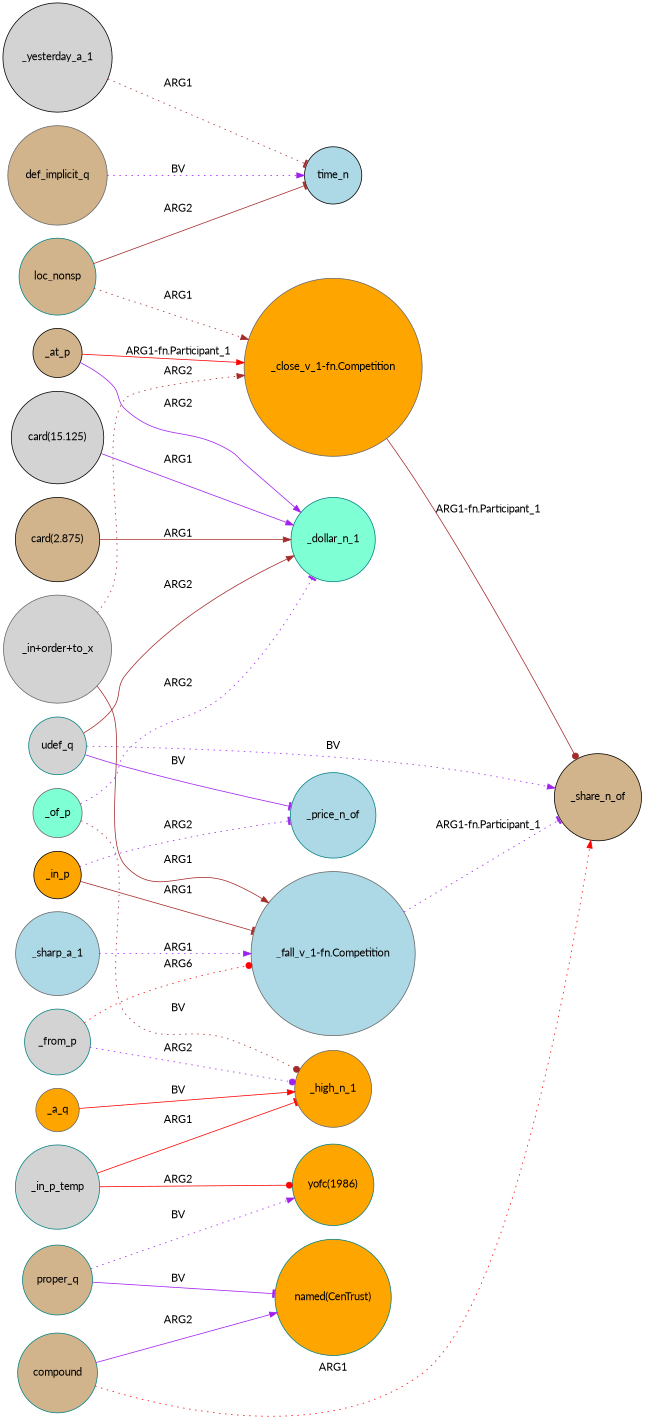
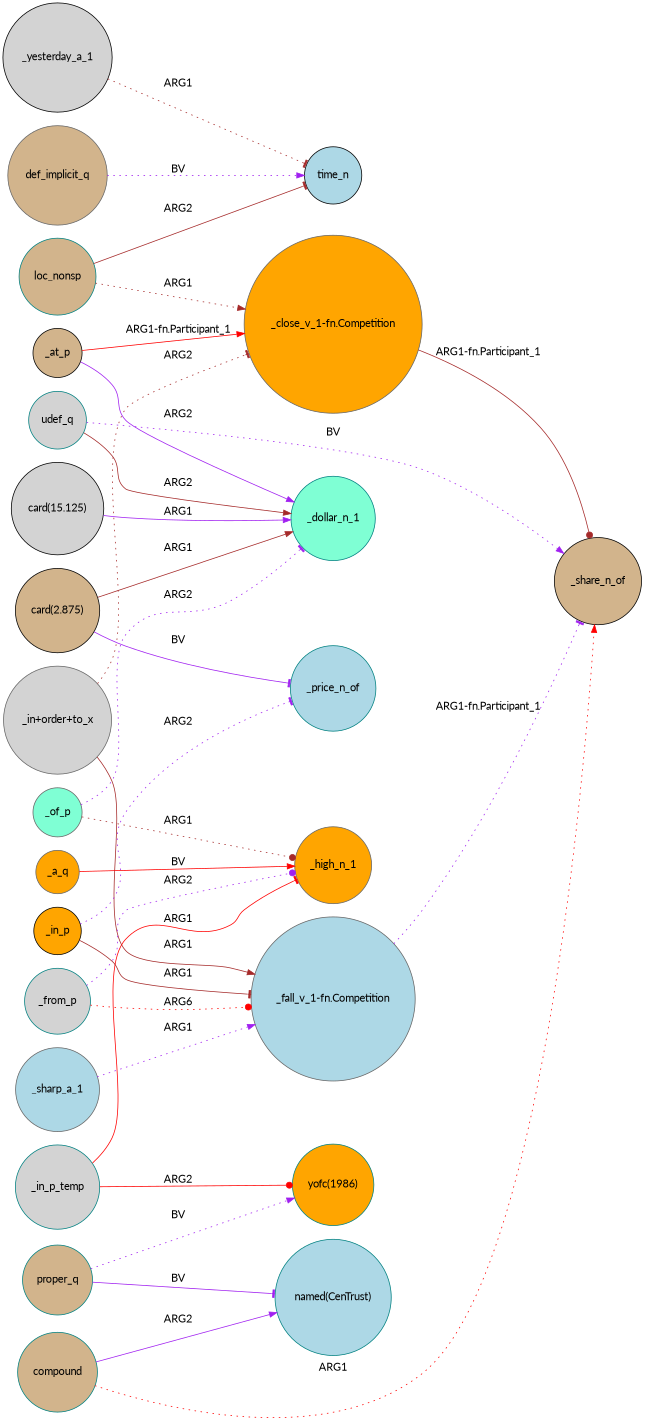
(113, 450) -> (113, 482)
(186, 782) -> (188, 664)
(178, 1008) -> (178, 821)
(333, 1297) -> (333, 1297)
